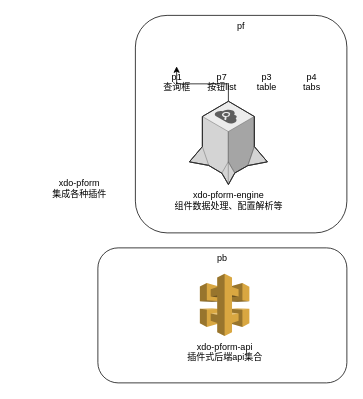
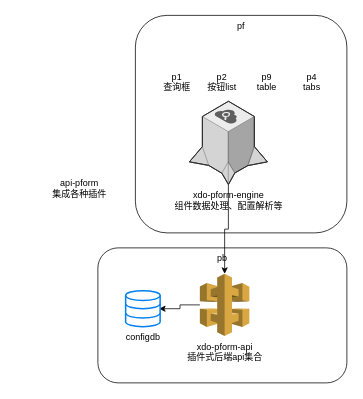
(222, 82) -> (222, 82)
(267, 82) -> (267, 82)
(228, 92) -> (228, 228)
(80, 189) -> (80, 189)
none -> (143, 309)
none -> (175, 309)
